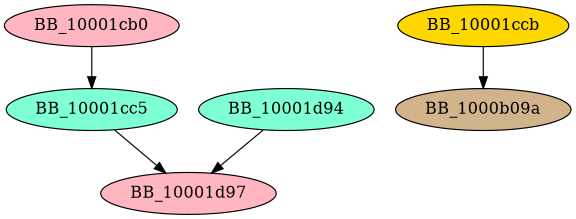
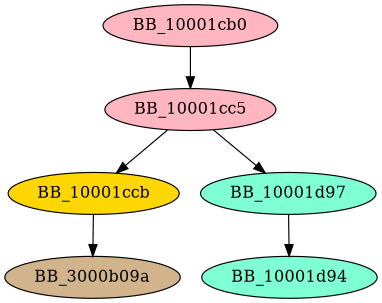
(92, 110) -> (190, 110)
(483, 110) -> (93, 277)
none -> (147, 148)
(242, 148) -> (289, 230)
(188, 193) -> (288, 193)
